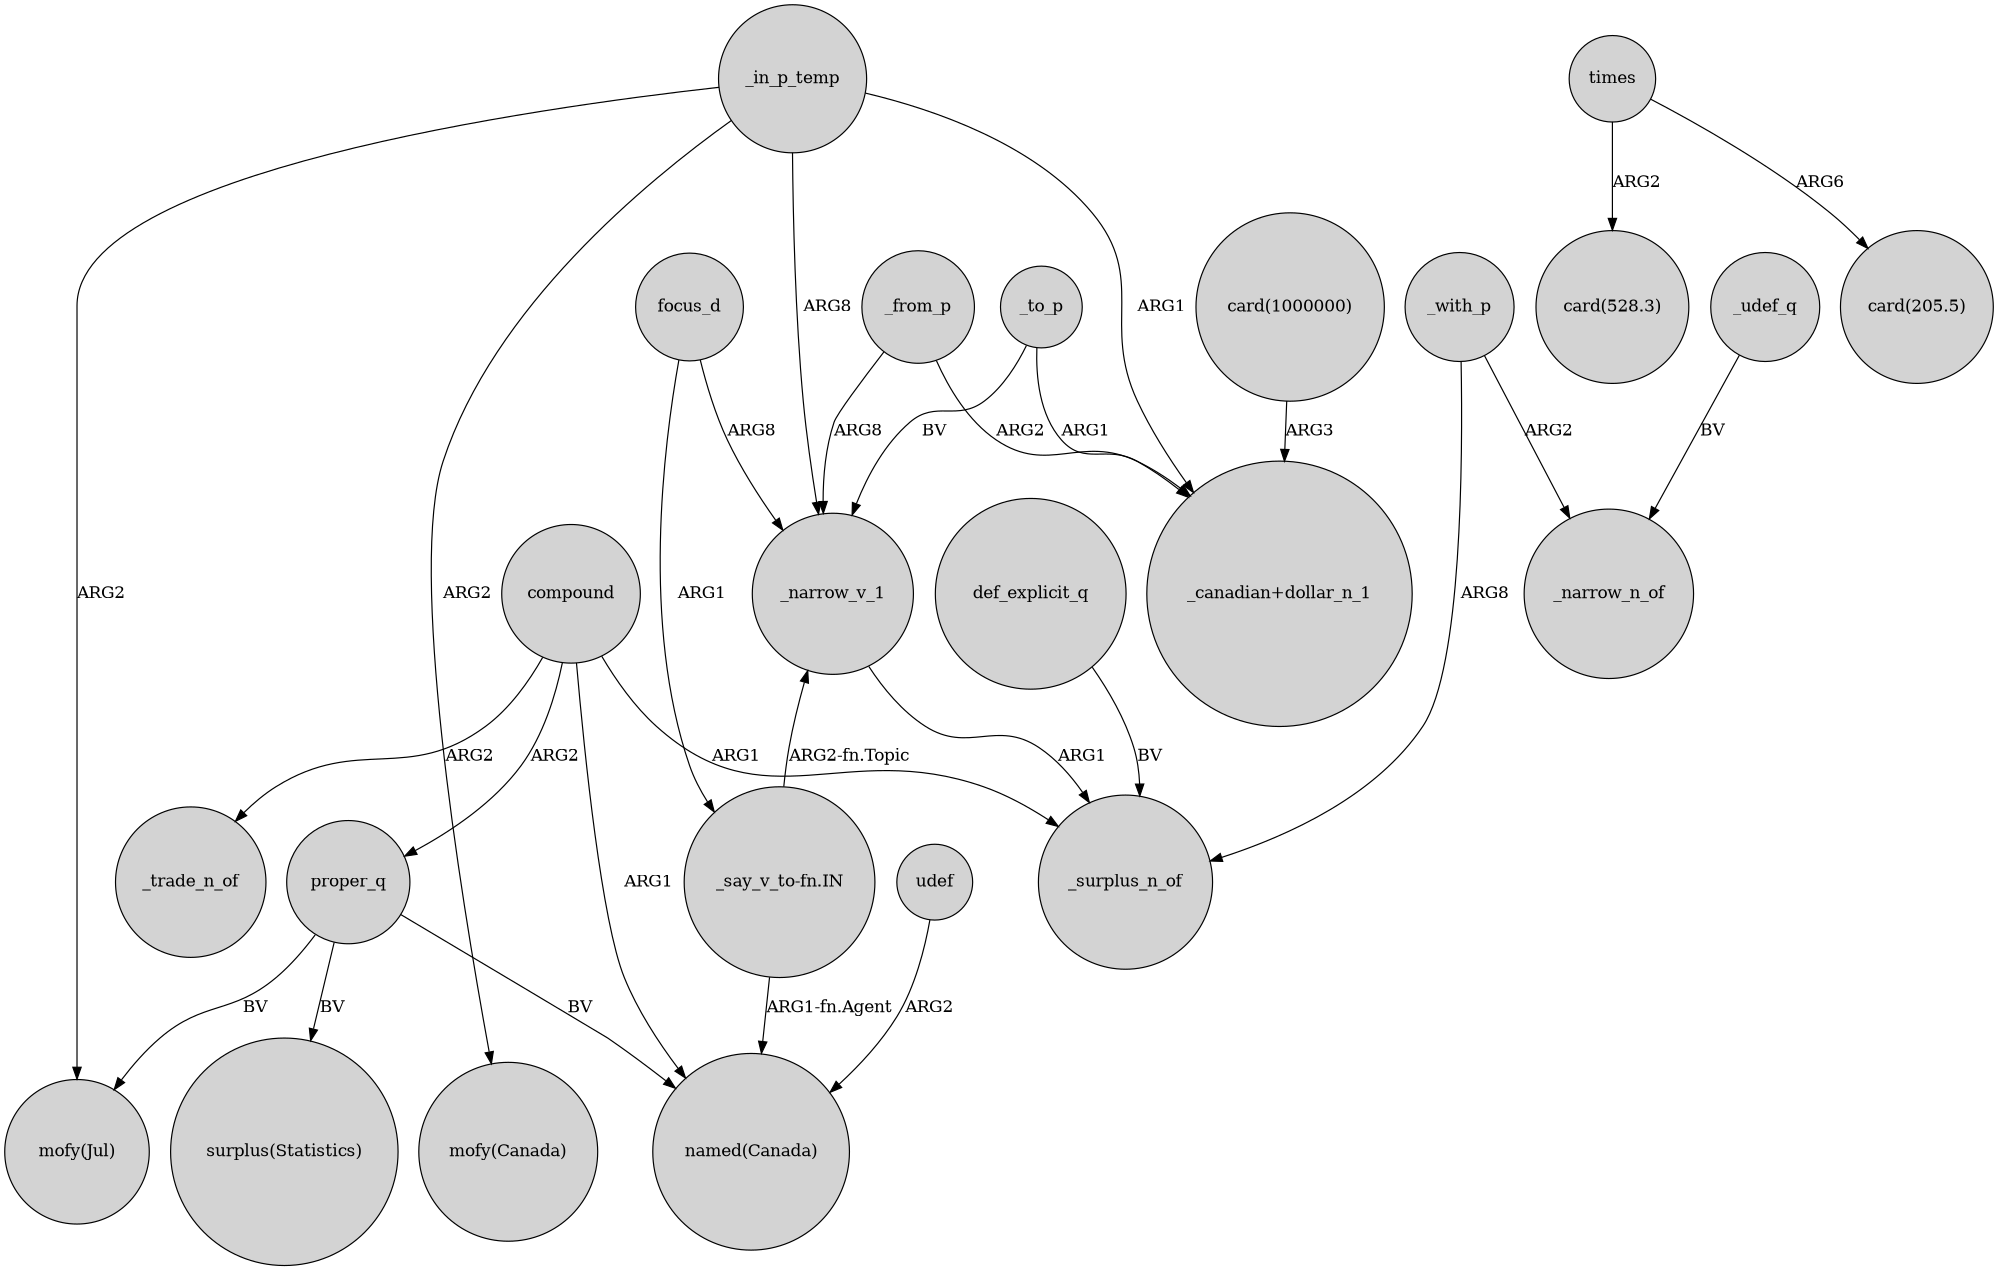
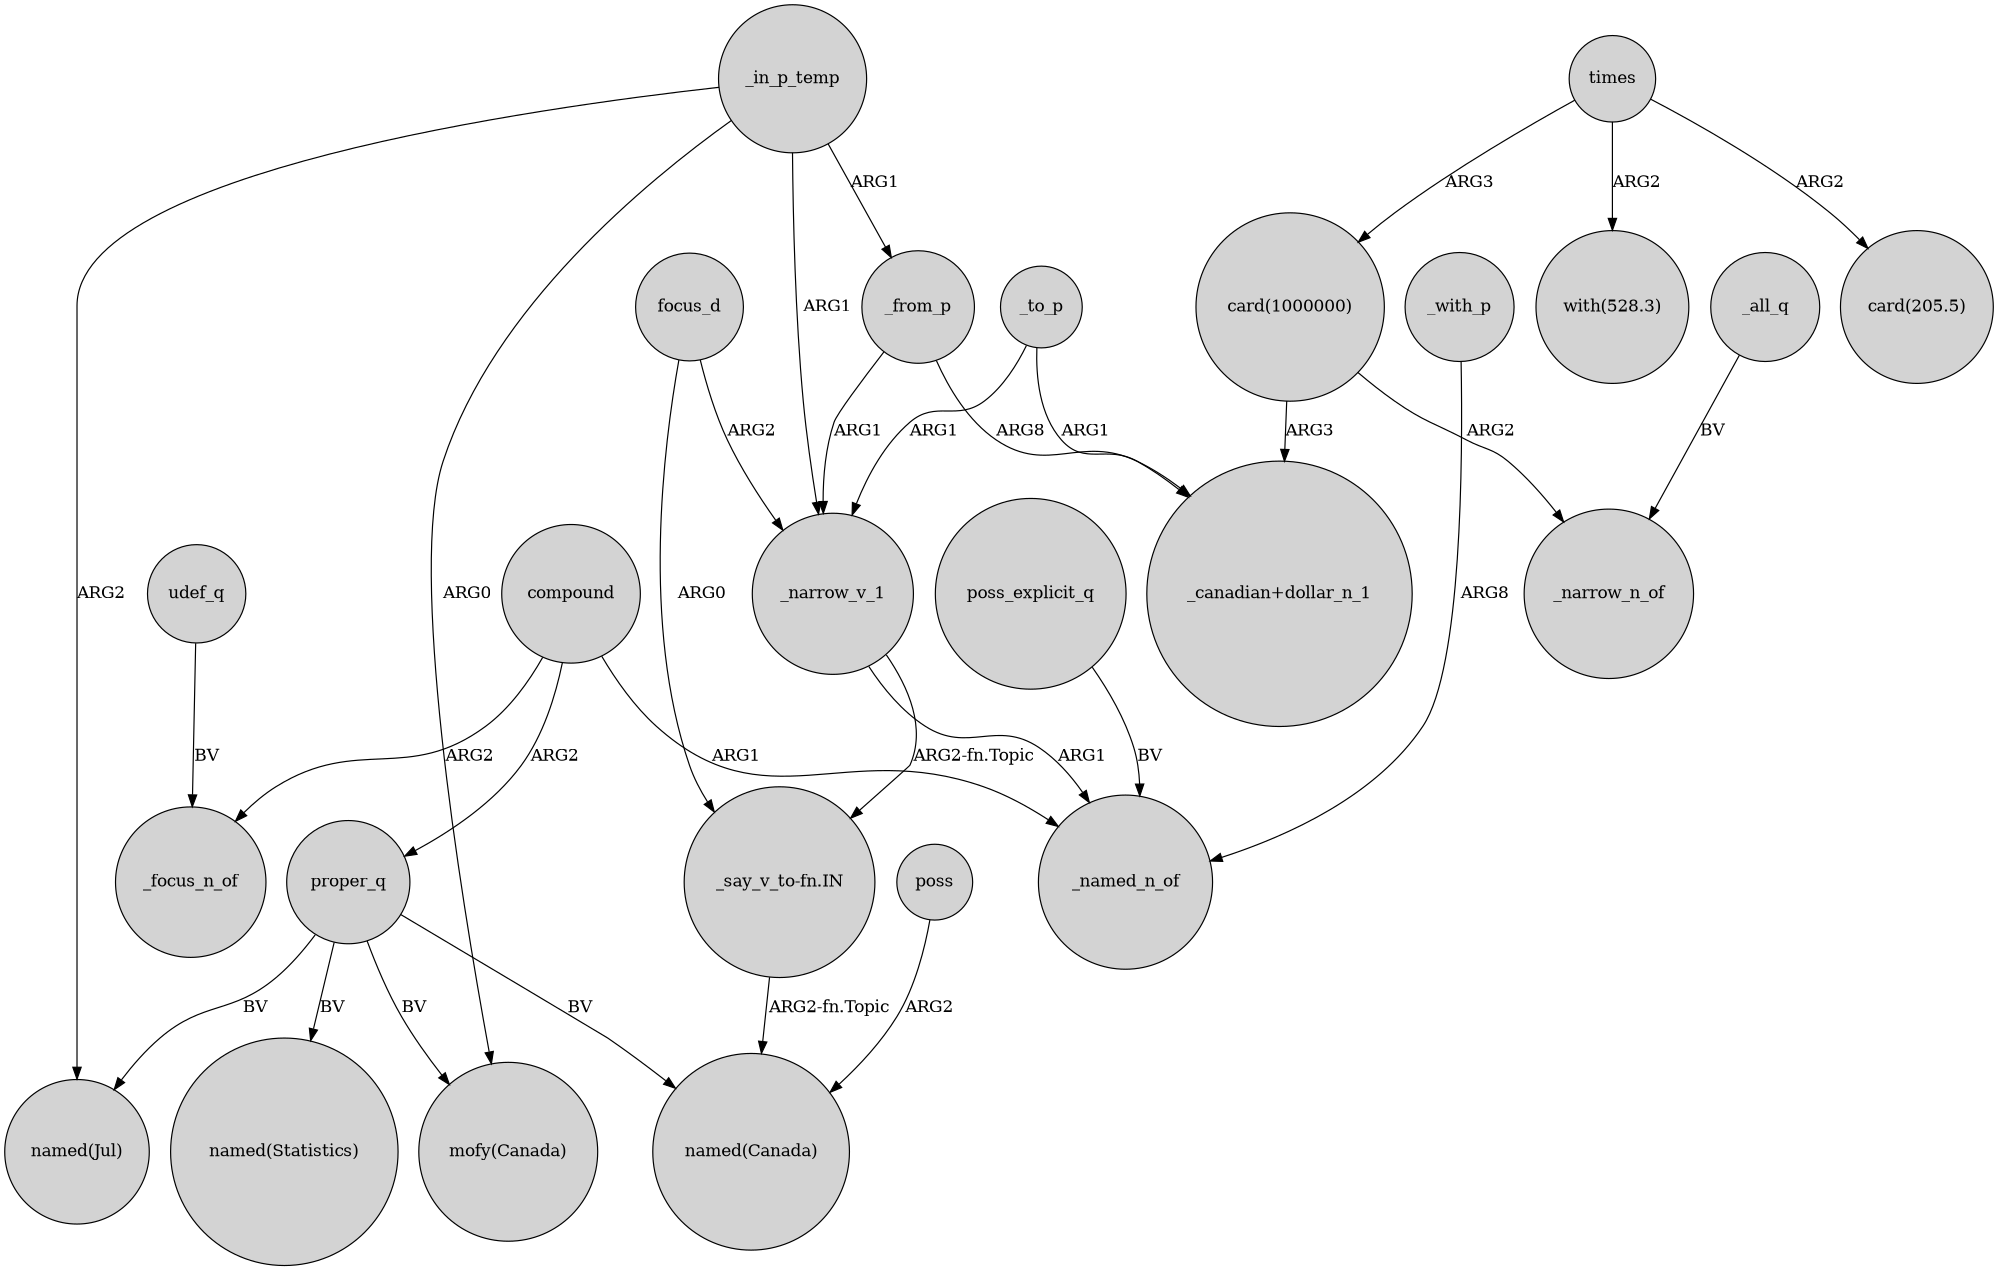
none -> (1468, 163)
(1820, 183) -> (1820, 183)
(1101, 226) -> (857, 195)
(828, 307) -> (828, 307)
(1612, 307) -> (1612, 307)
(1765, 307) -> (1765, 307)
(752, 431) -> (752, 431)
(858, 431) -> (858, 431)
(934, 431) -> (934, 431)
(1021, 431) -> (1021, 431)
(1524, 432) -> (1451, 432)
none -> (197, 594)
(467, 594) -> (467, 594)
(702, 594) -> (702, 594)
(1031, 594) -> (1031, 594)
(792, 734) -> (916, 741)
(601, 874) -> none
(191, 882) -> (191, 882)
(935, 882) -> (935, 882)
(1125, 882) -> (1125, 882)
(829, 1008) -> (829, 1008)
none -> (399, 1011)
(77, 1152) -> (77, 1152)
(284, 1152) -> (284, 1152)
